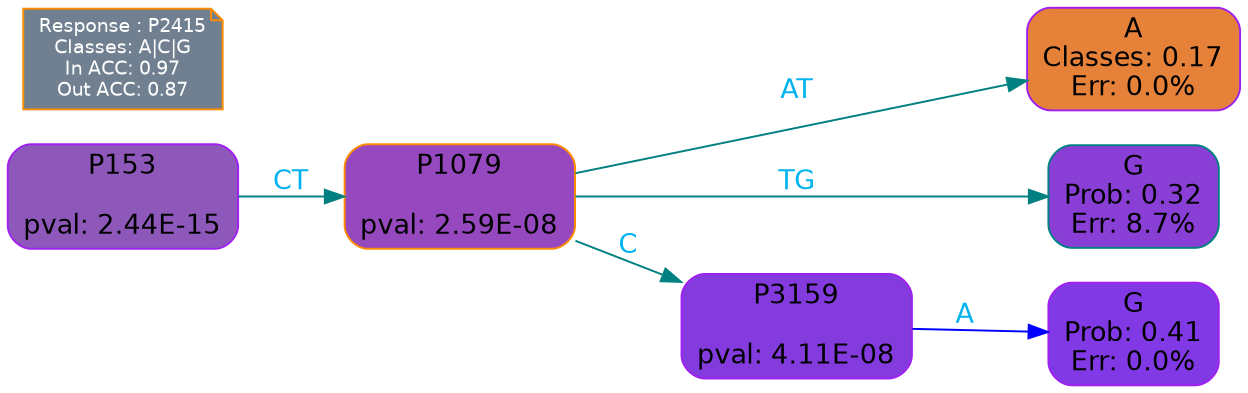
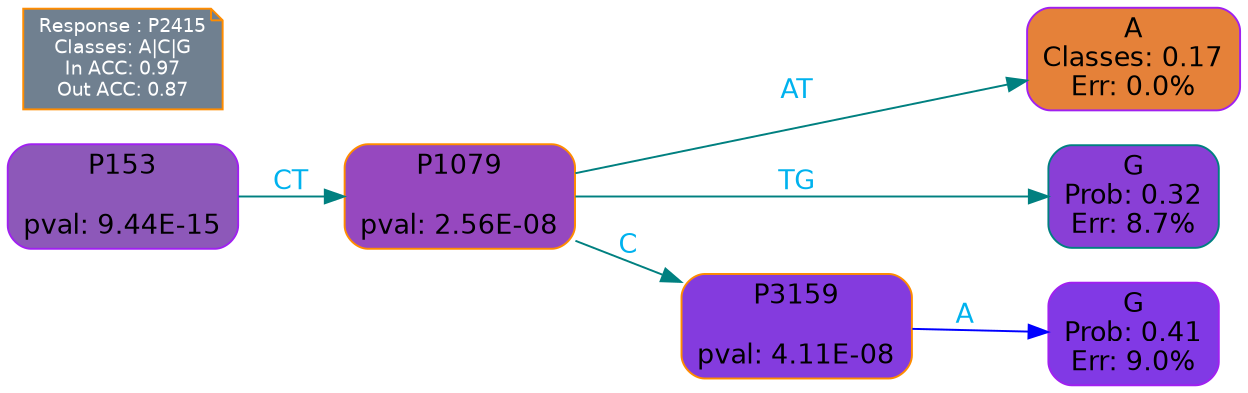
(123, 197) -> (123, 197)
(460, 197) -> (460, 197)
(797, 326) -> (797, 326)
(1134, 334) -> (1134, 334)
